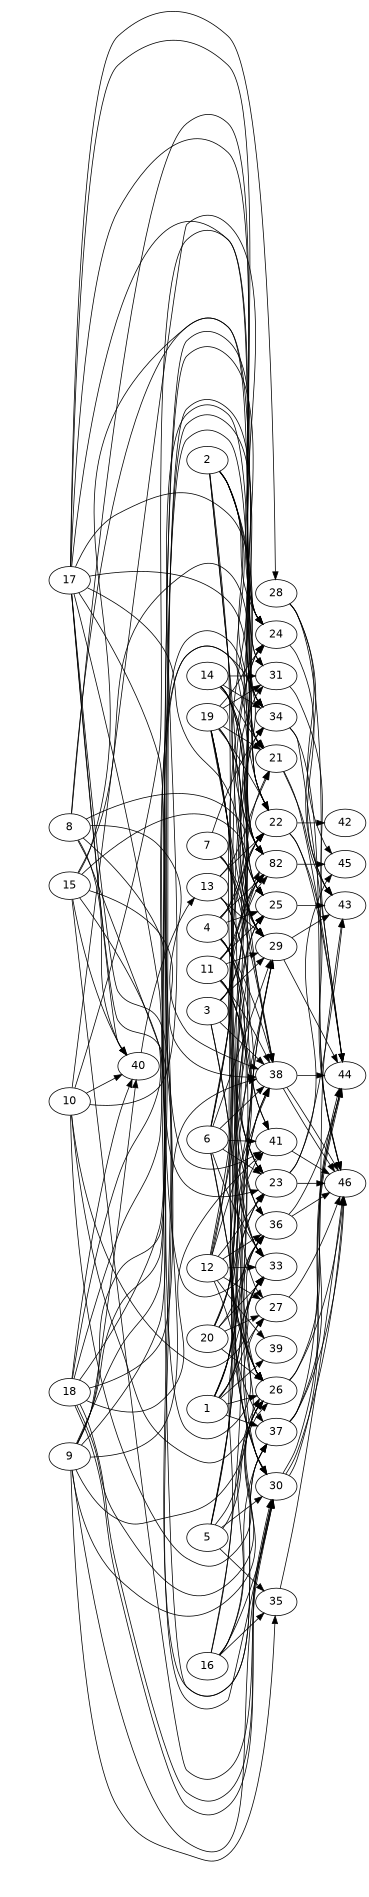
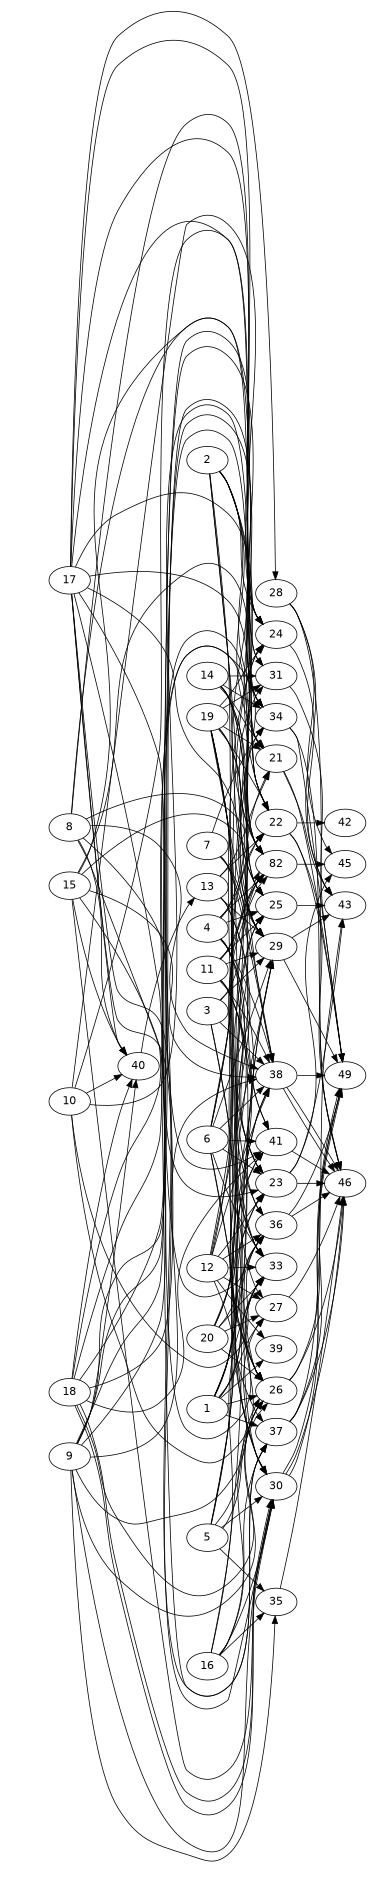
(242, 921) -> none
(345, 1075) -> (345, 1075)
none -> (236, 1277)
(121, 1447) -> none
